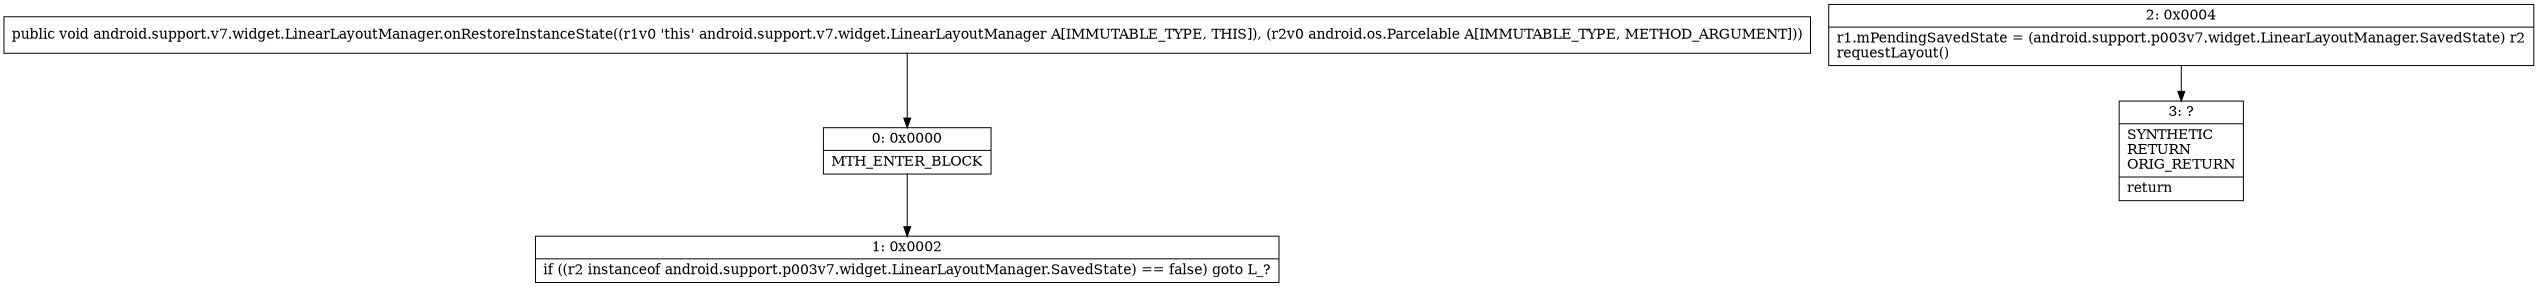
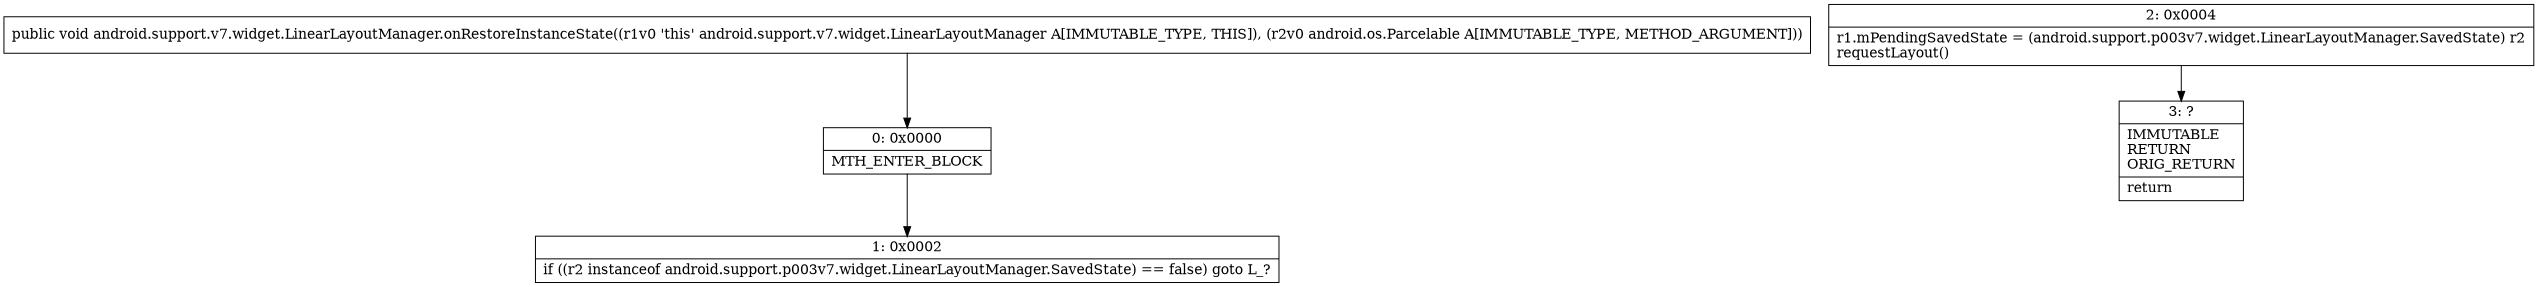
(2170, 135) -> (2173, 135)
